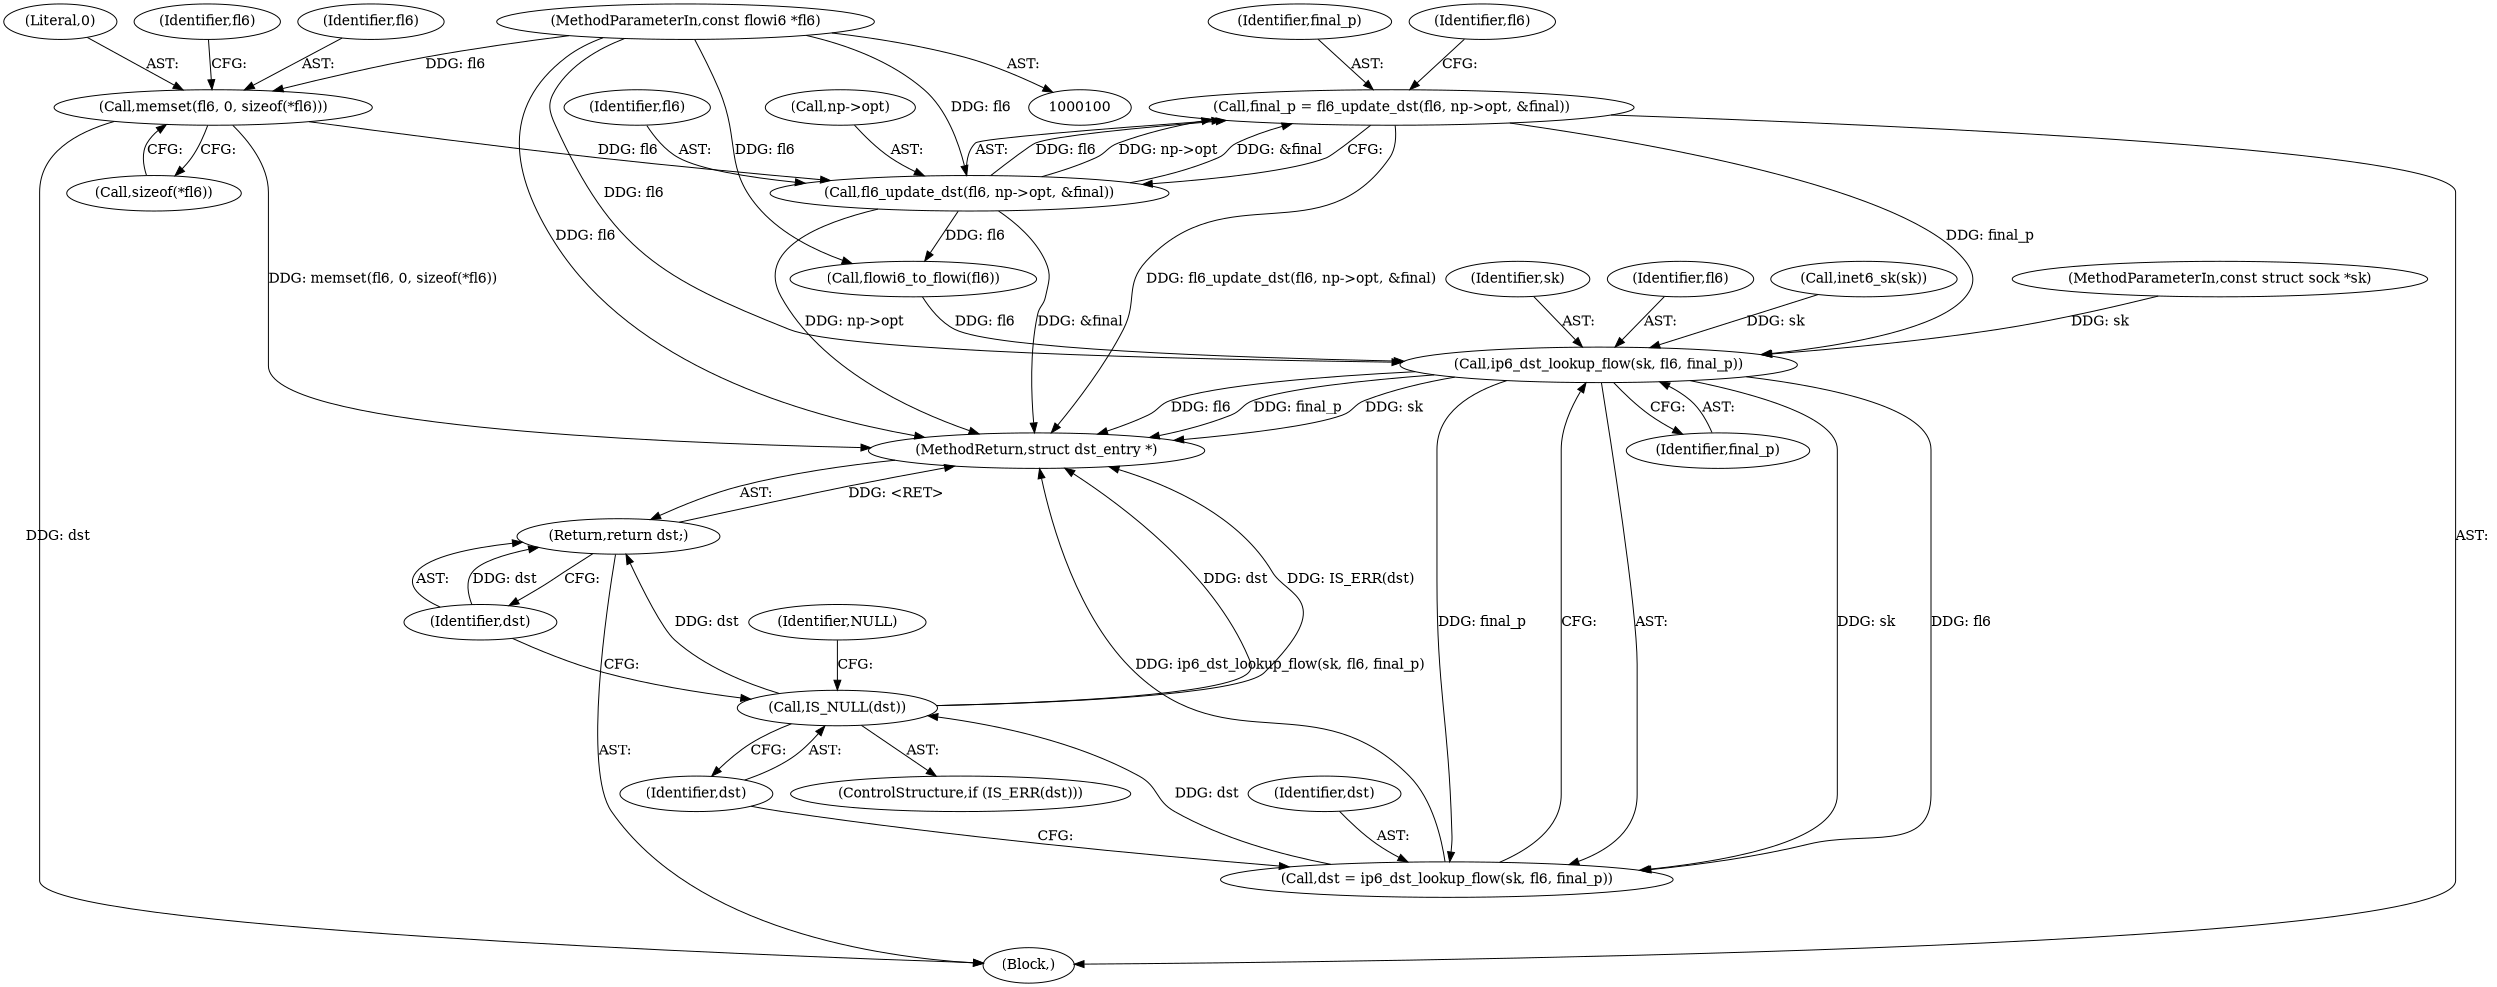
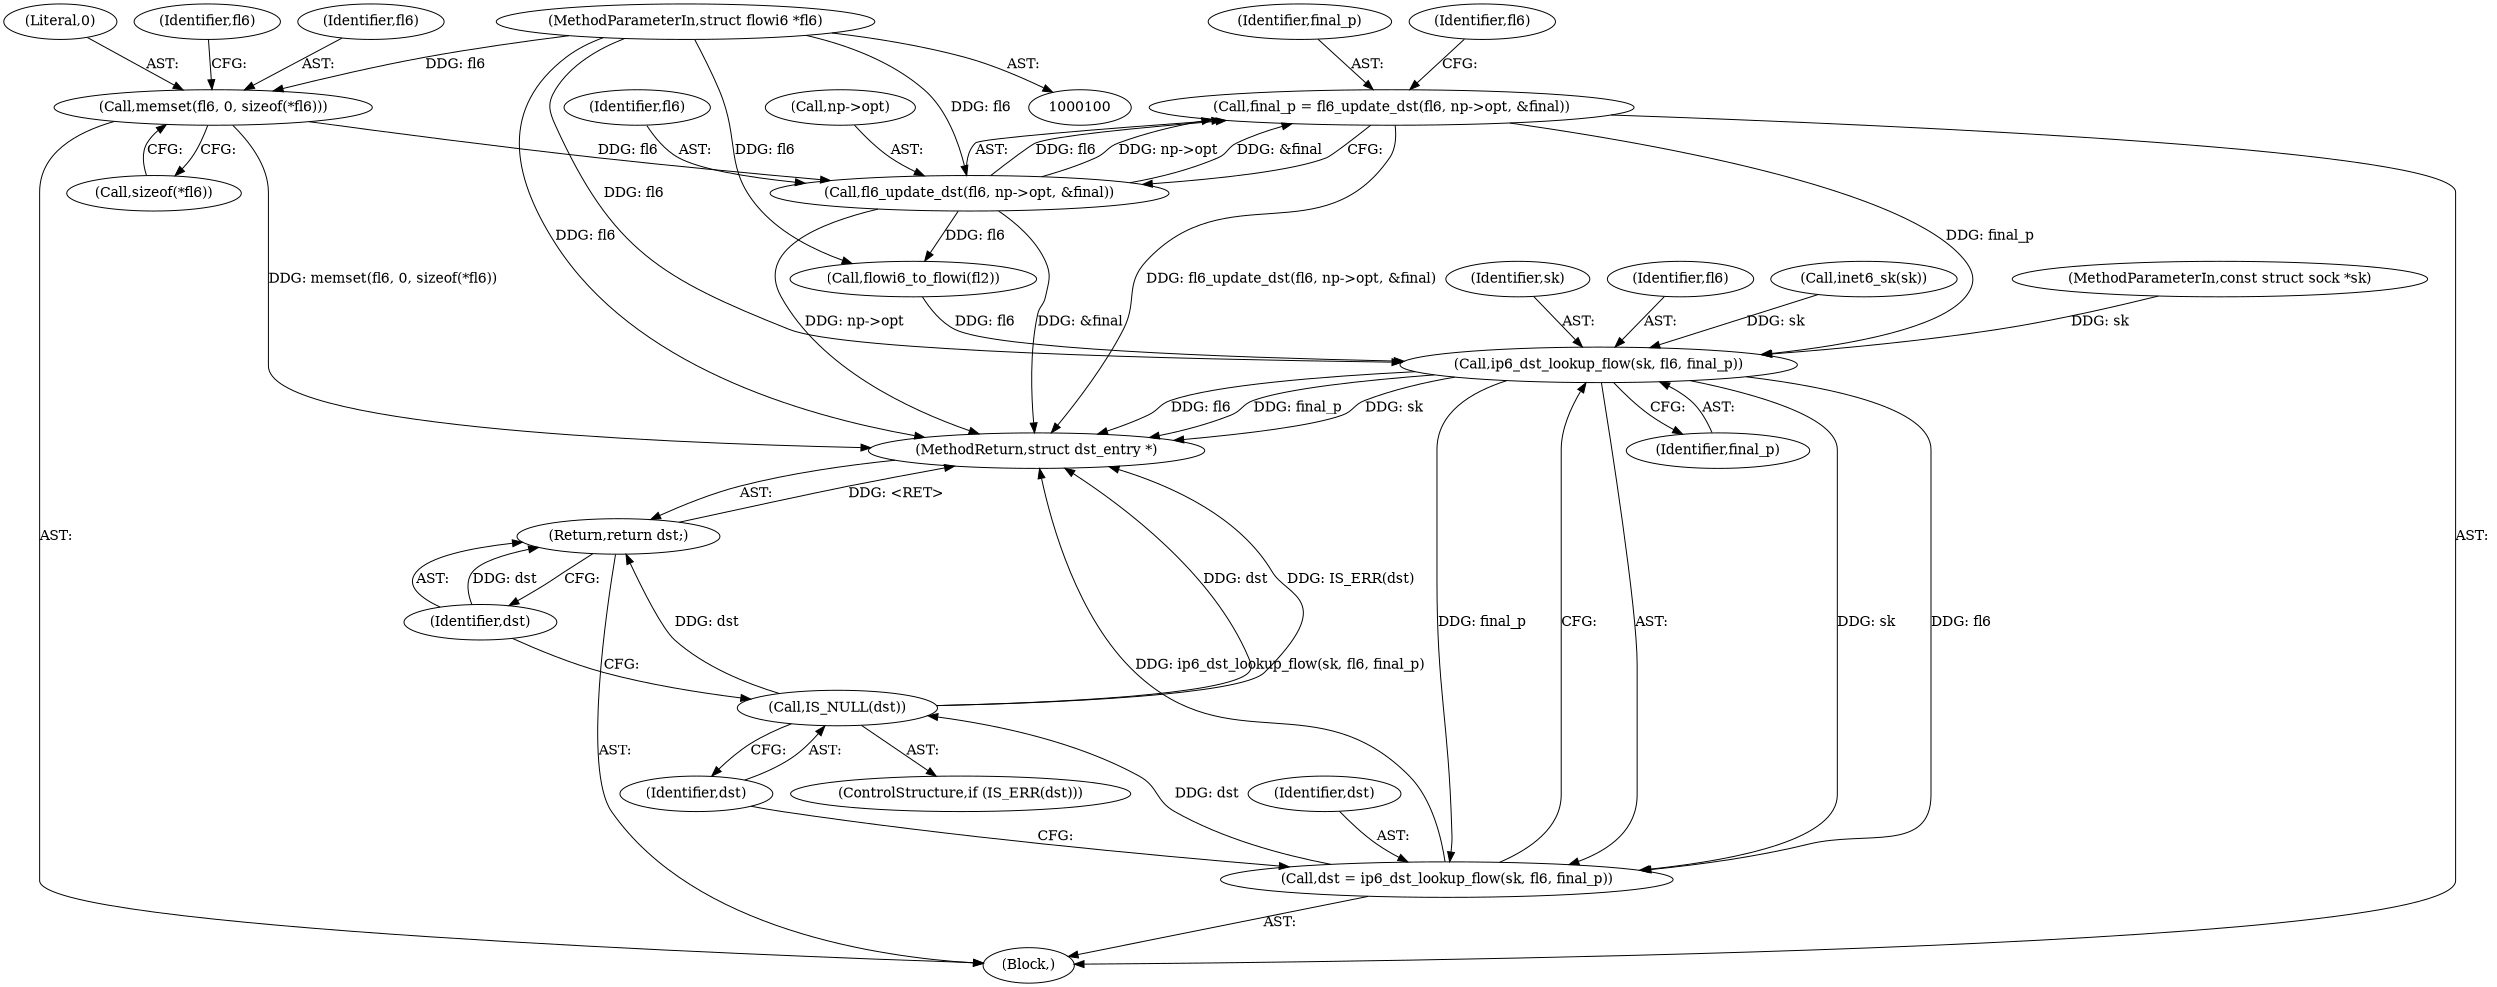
(686, 22) -> (686, 22)
(913, 279) -> (913, 279)
(58, 536) -> (58, 536)
(837, 622) -> none
none -> (1223, 925)
